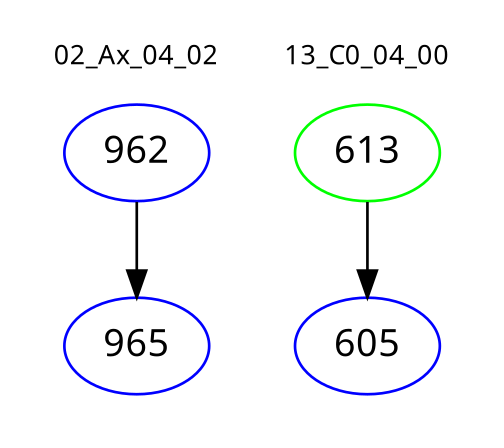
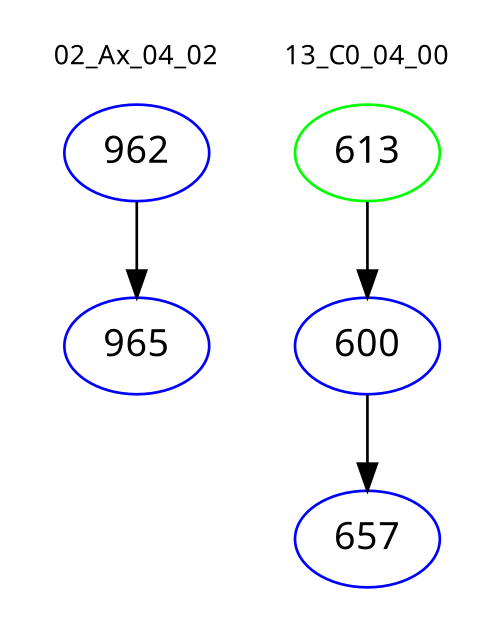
(367, 346) -> (367, 346)
none -> (367, 539)
